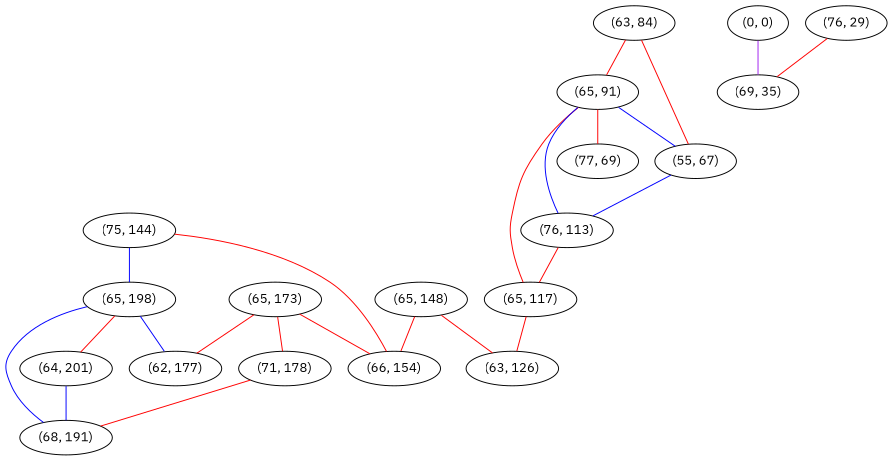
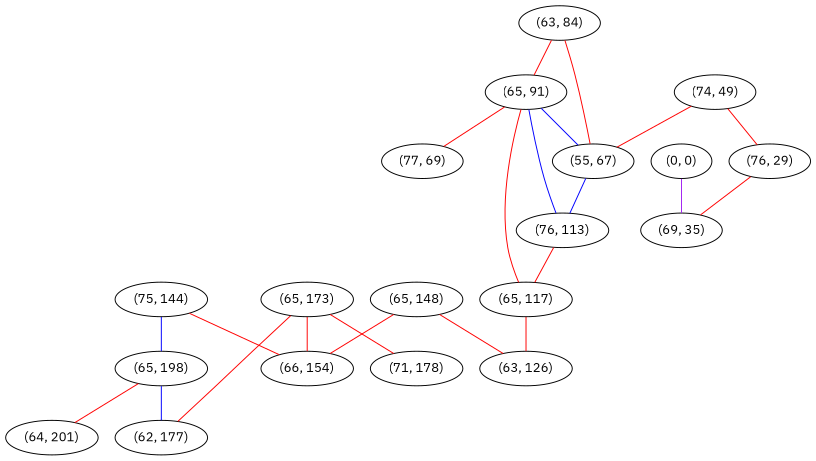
none -> (715, 92)
(66, 438) -> none
